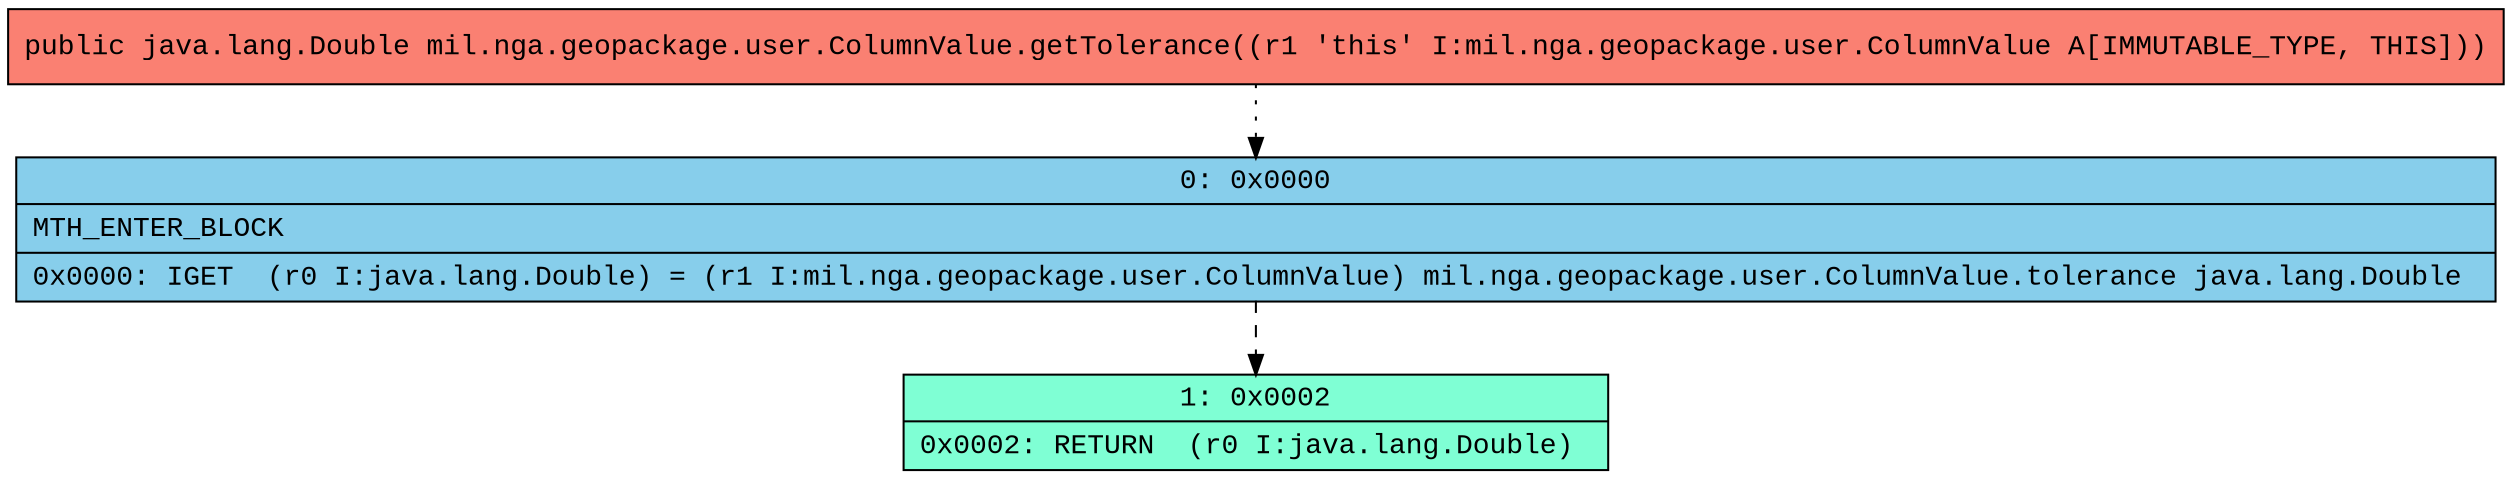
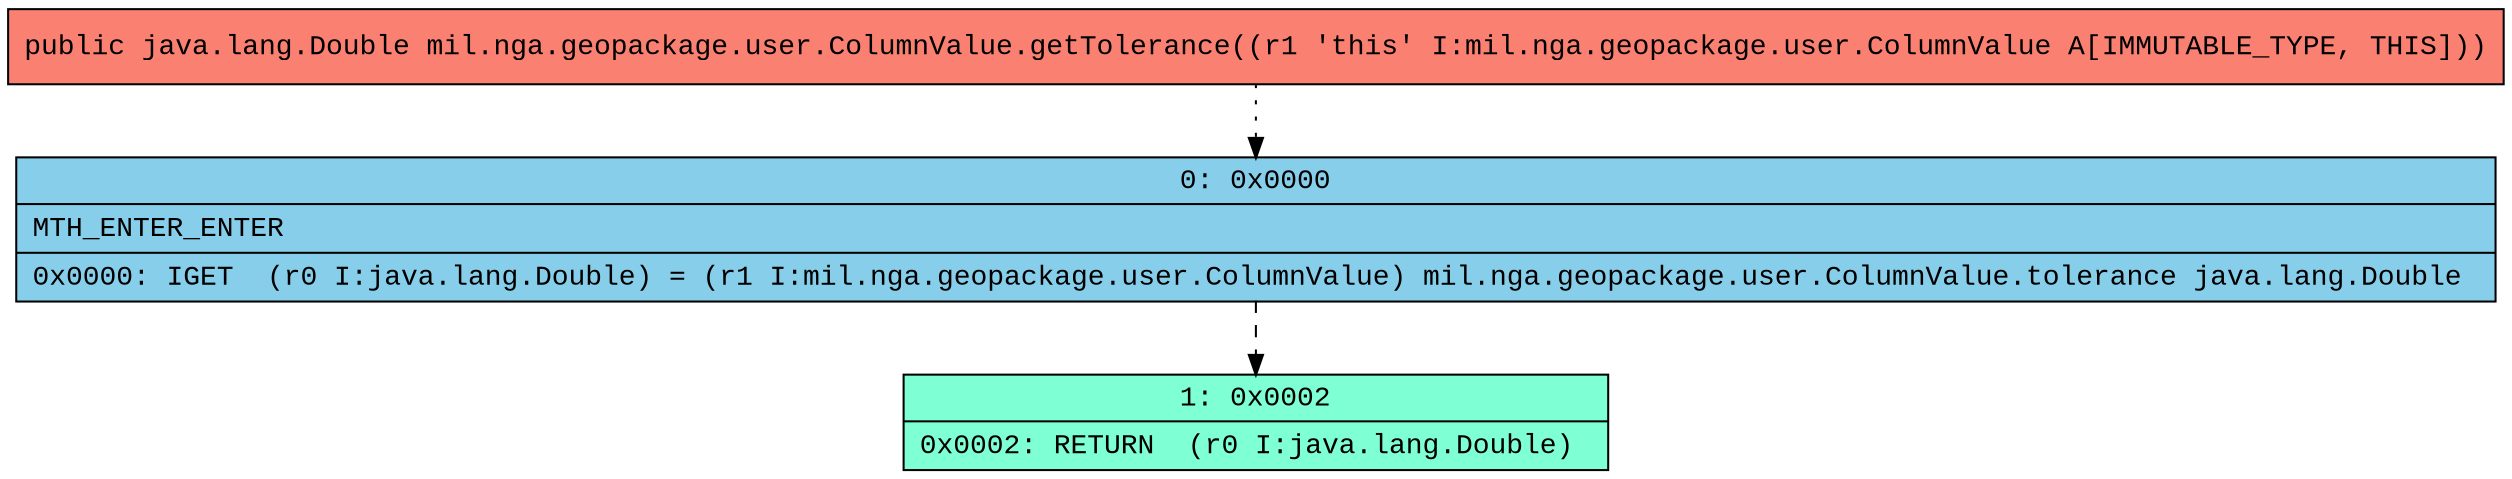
(158, 227) -> (158, 227)
